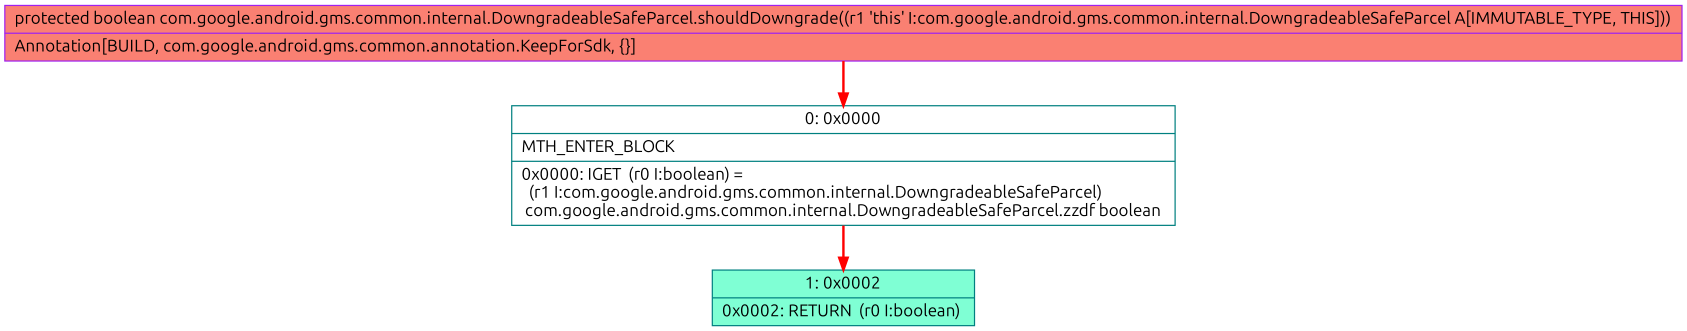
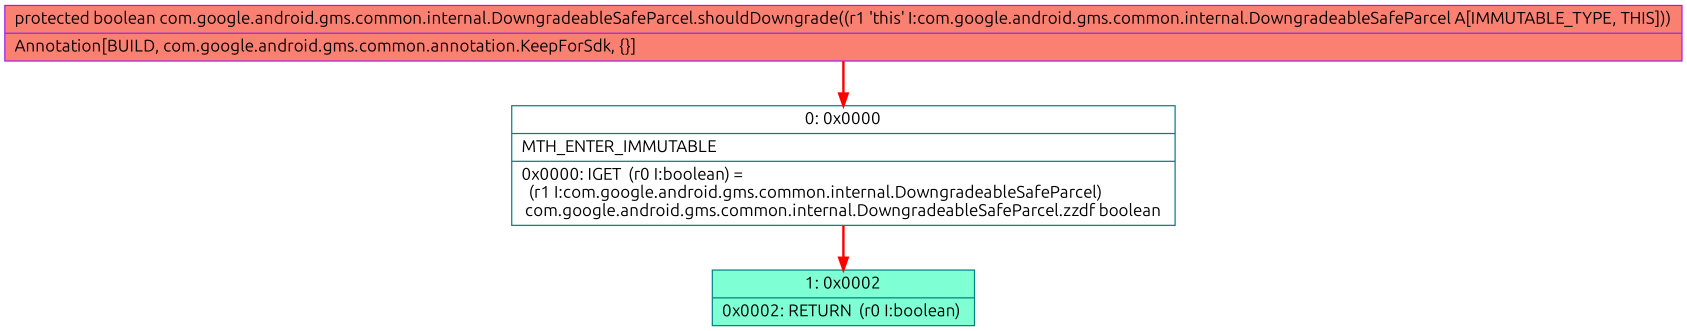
(598, 147) -> (619, 147)
